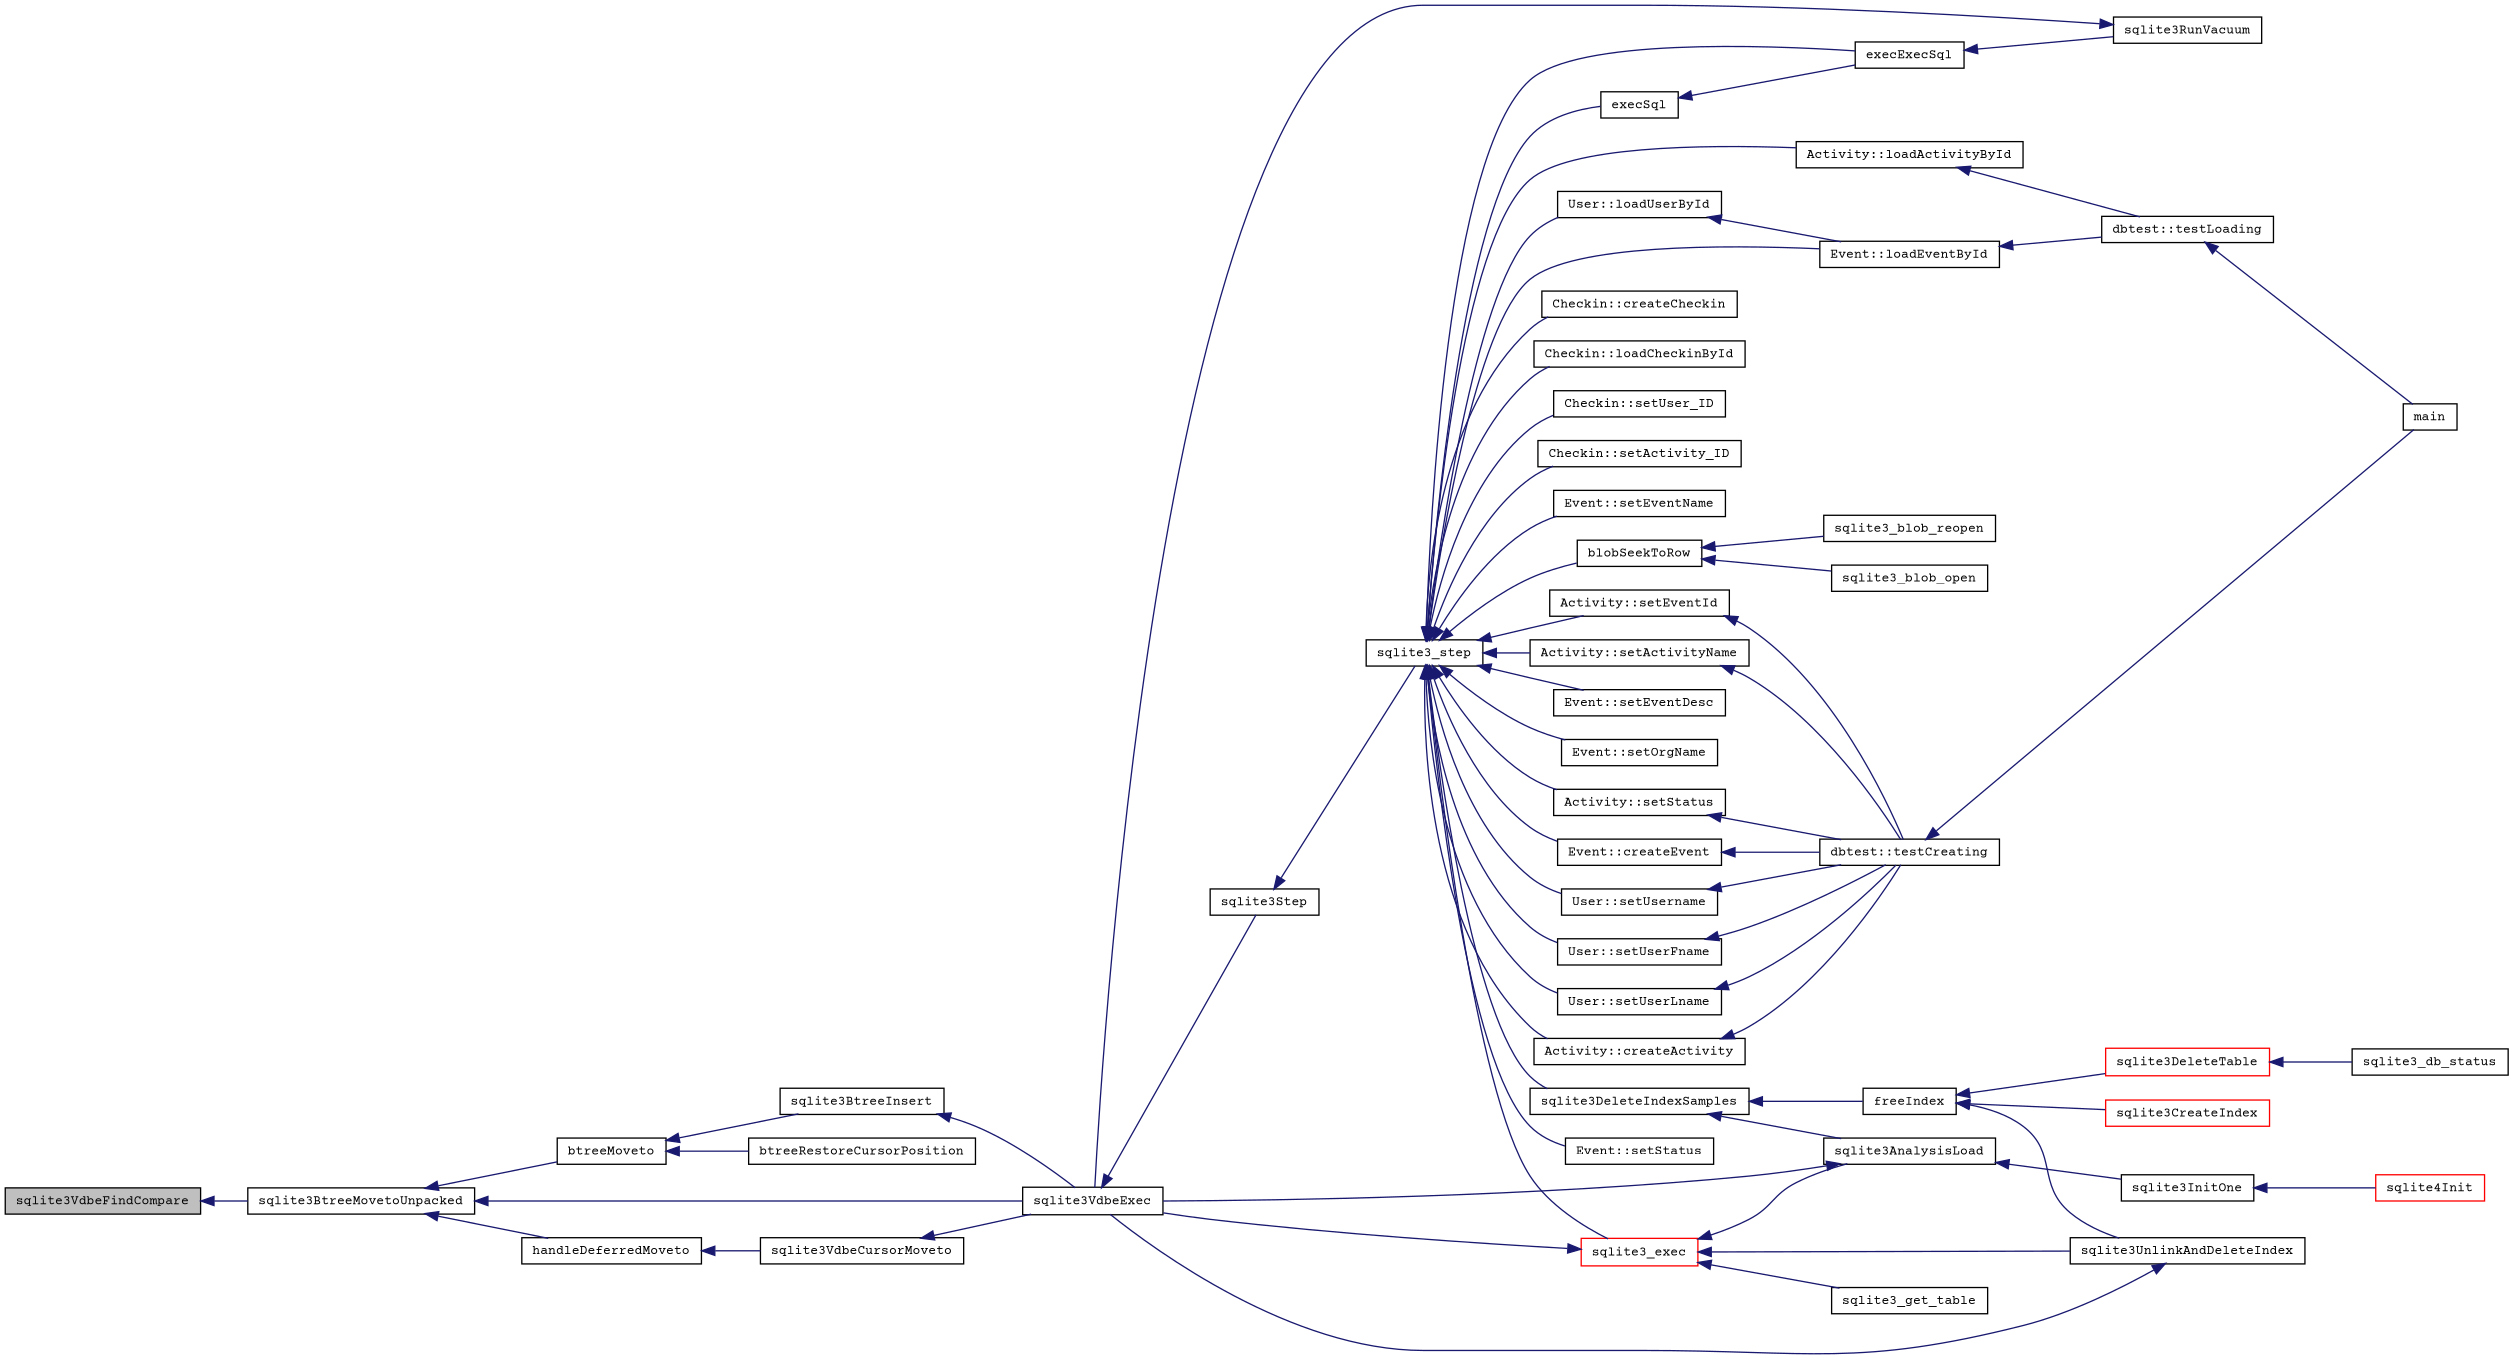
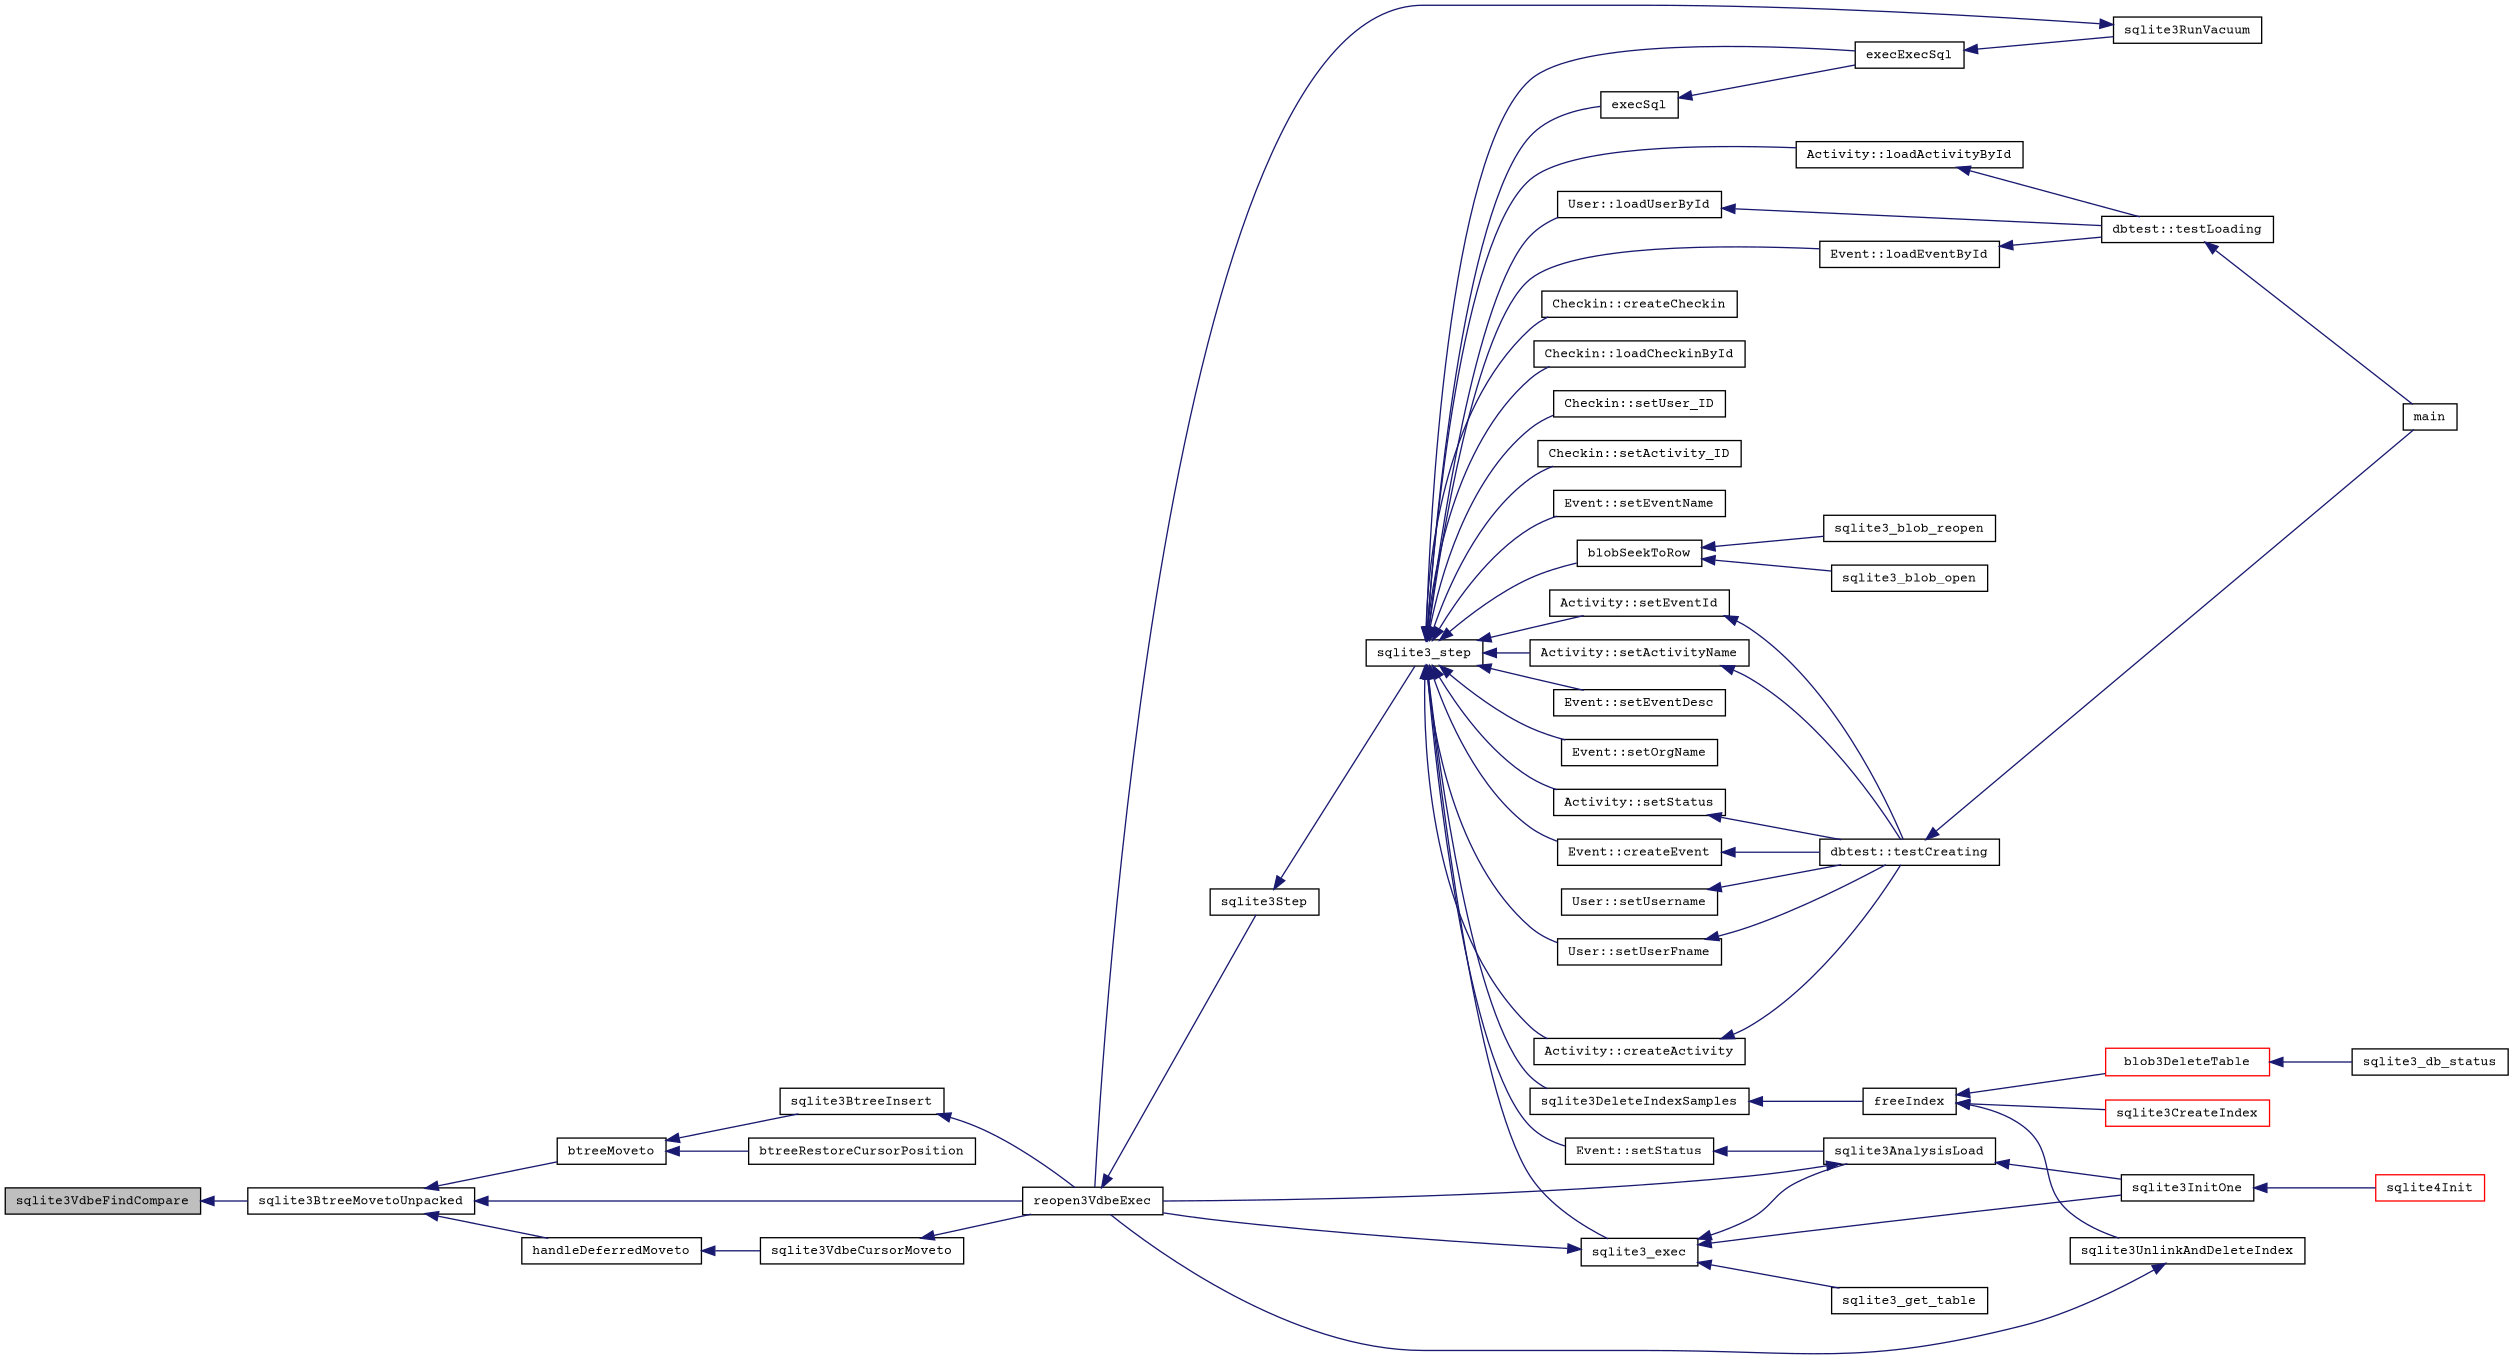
(1781, 231) -> (1918, 217)
(1472, 802) -> none
(1640, 1002) -> none
(2188, 1062) -> (2188, 1062)
(1781, 1128) -> (1775, 1151)
(1093, 1201) -> (1093, 1201)
(1640, 1252) -> (1640, 1252)
(1891, 1252) -> (1916, 1218)
